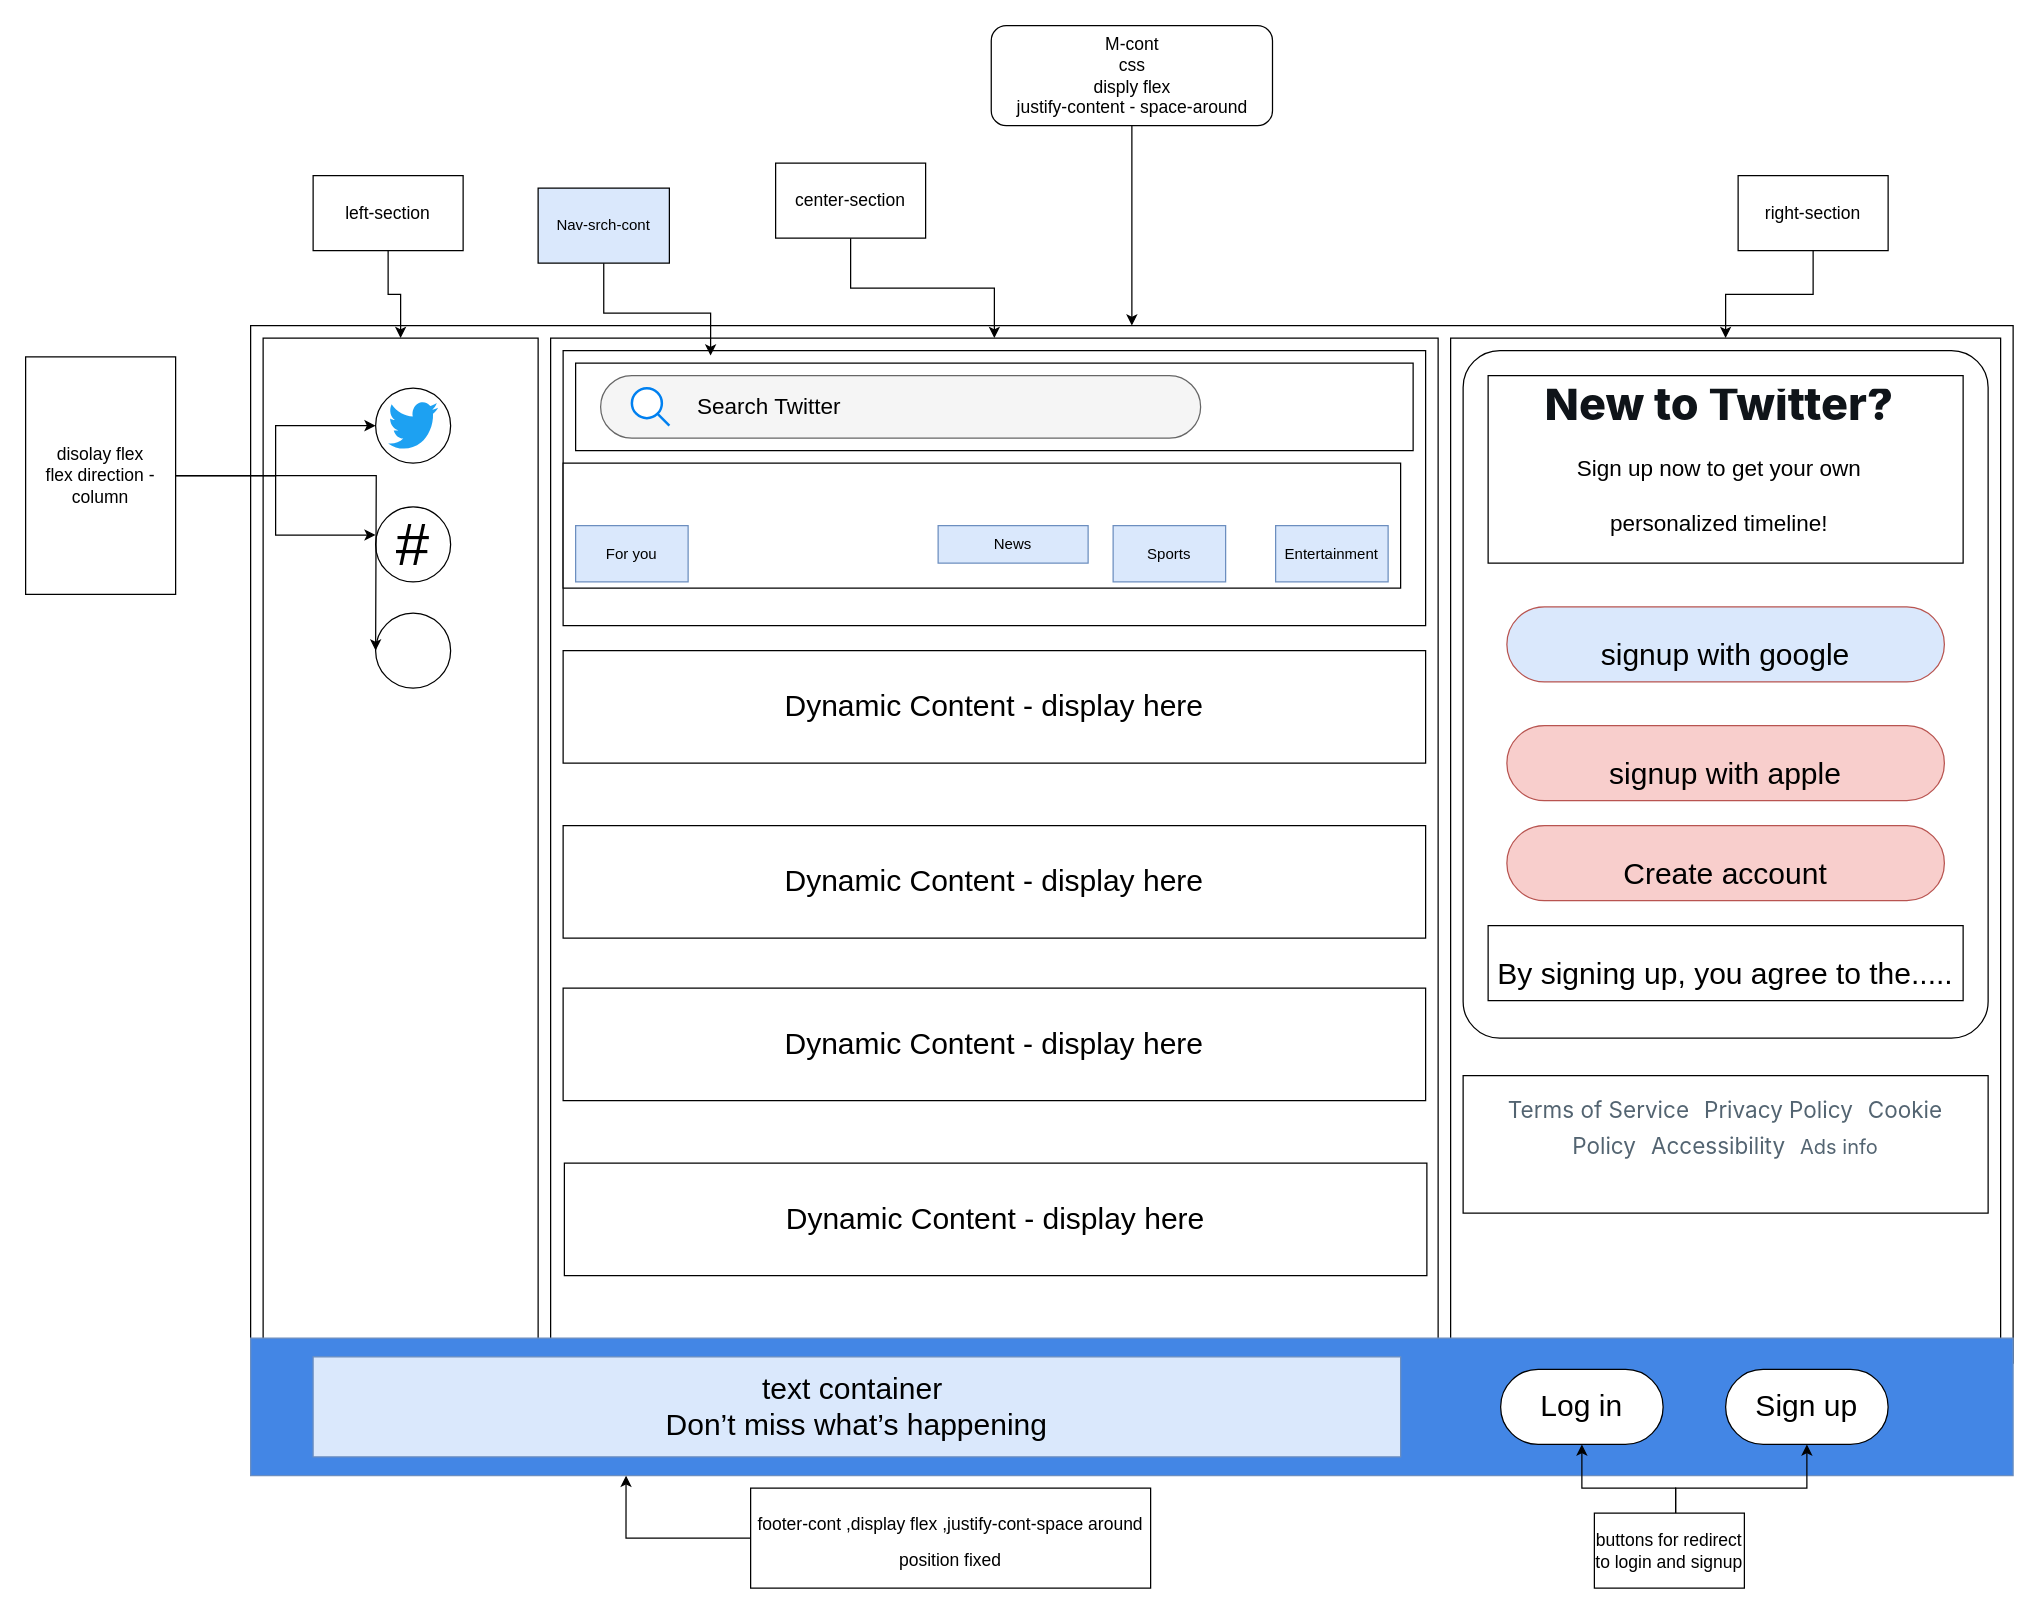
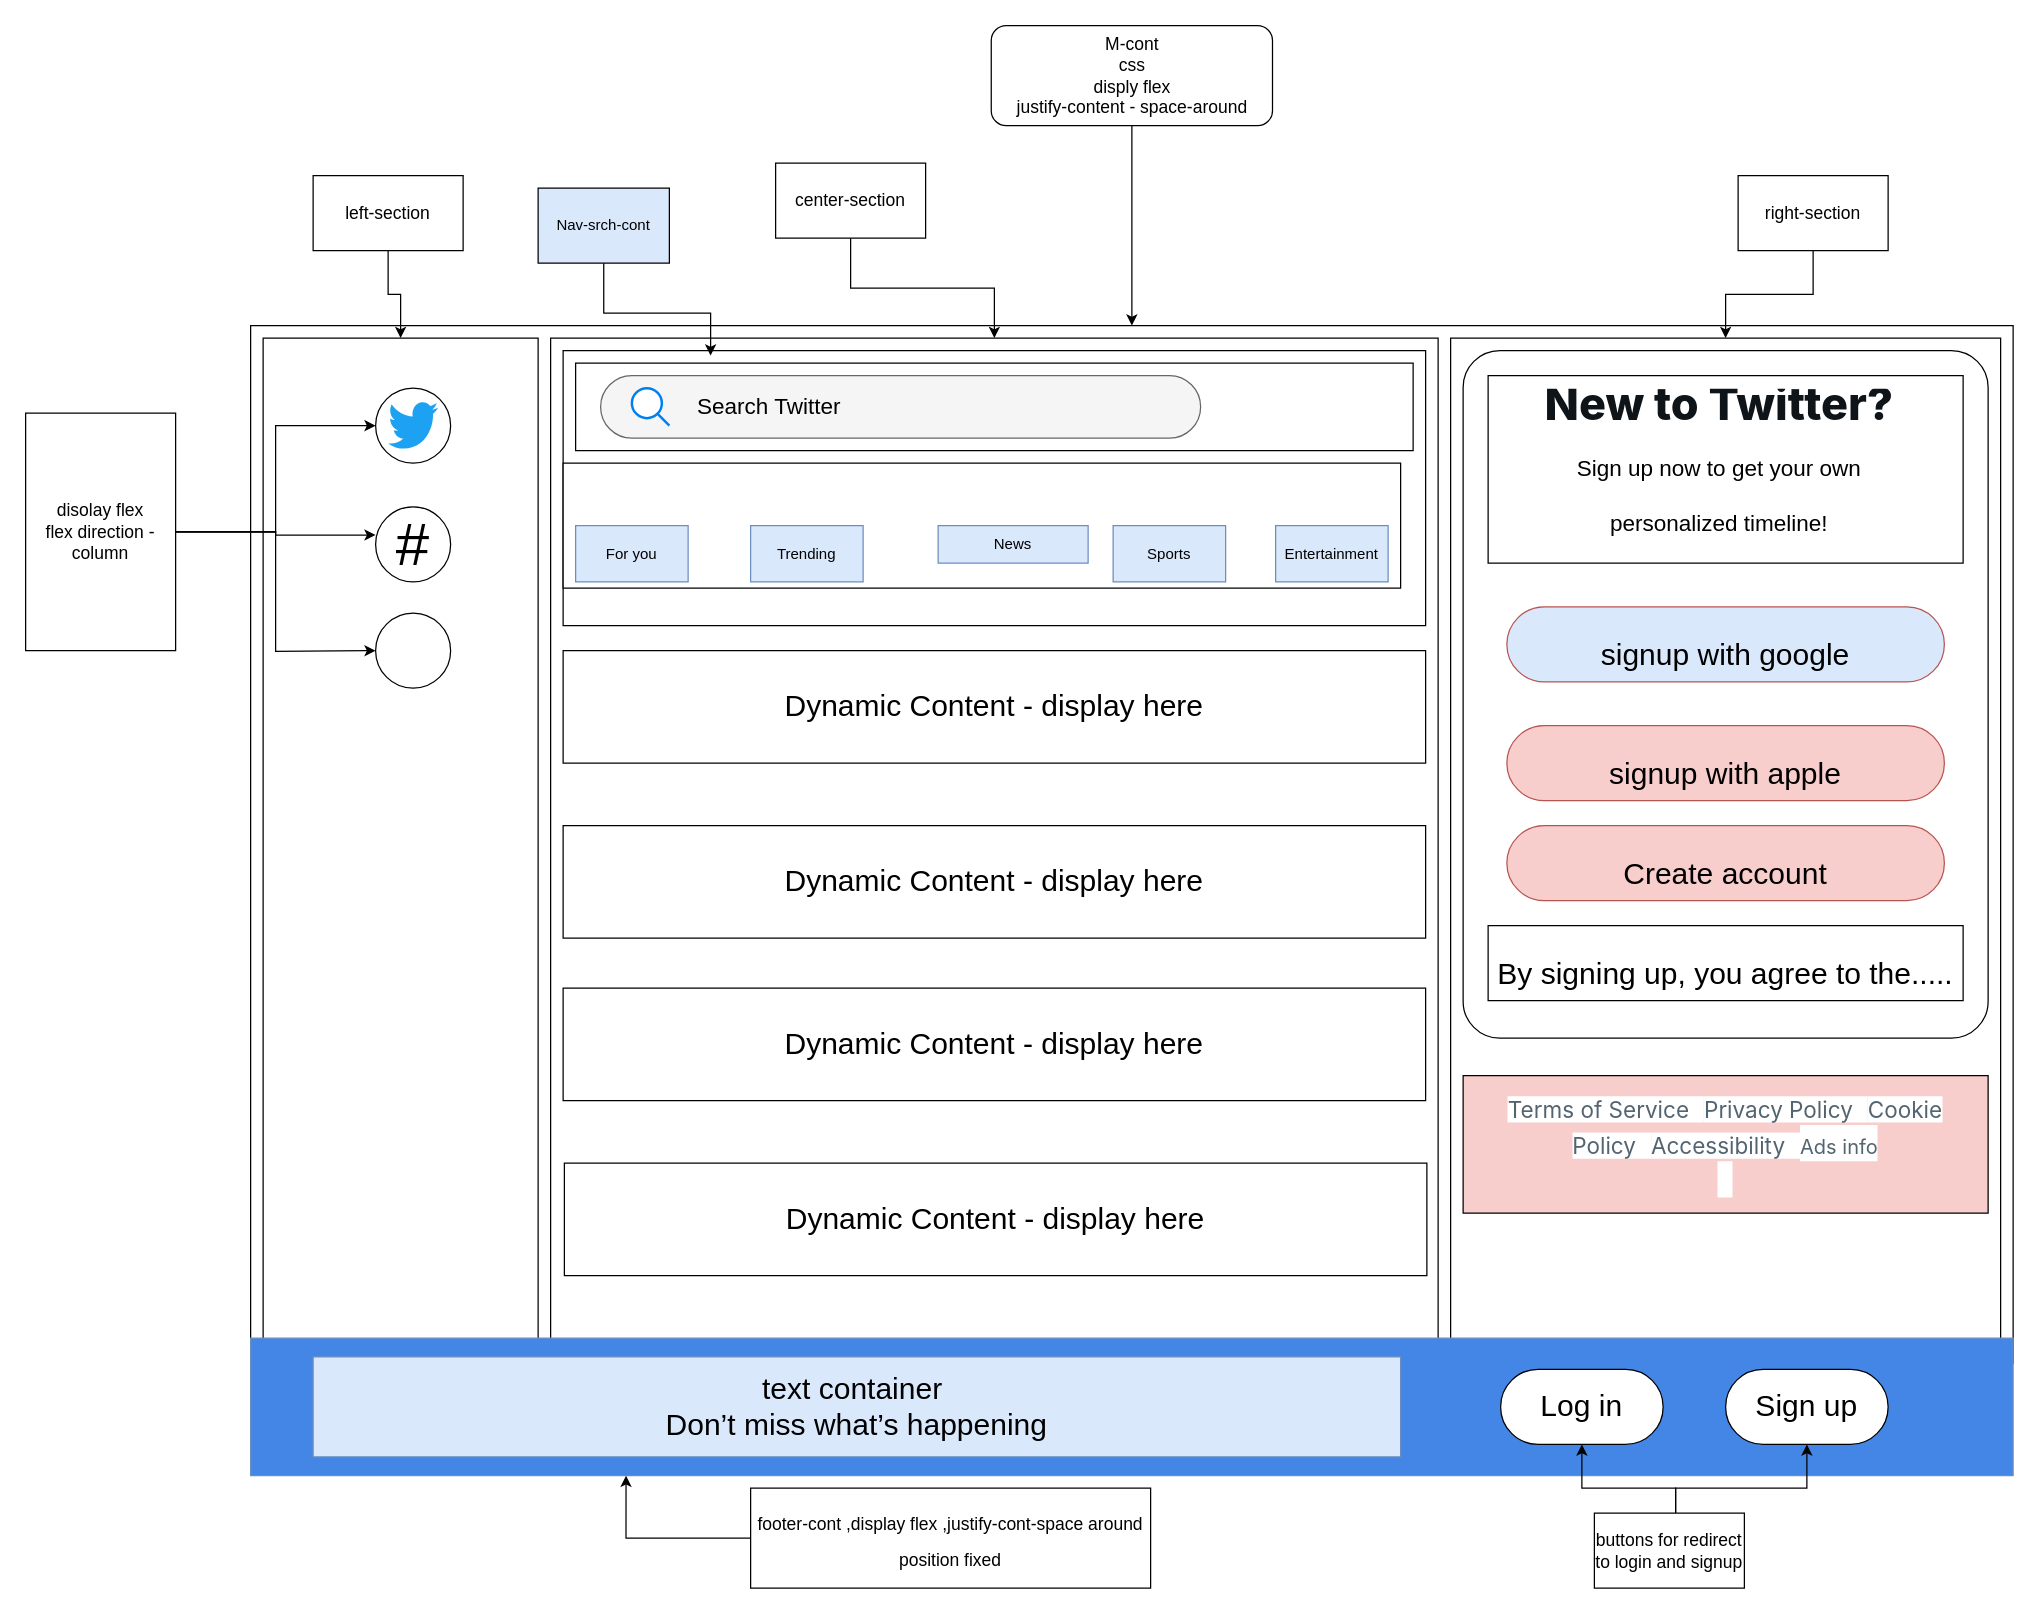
(101, 476) -> (101, 532)
none -> (807, 554)
(1726, 1144) -> (1726, 1144)
